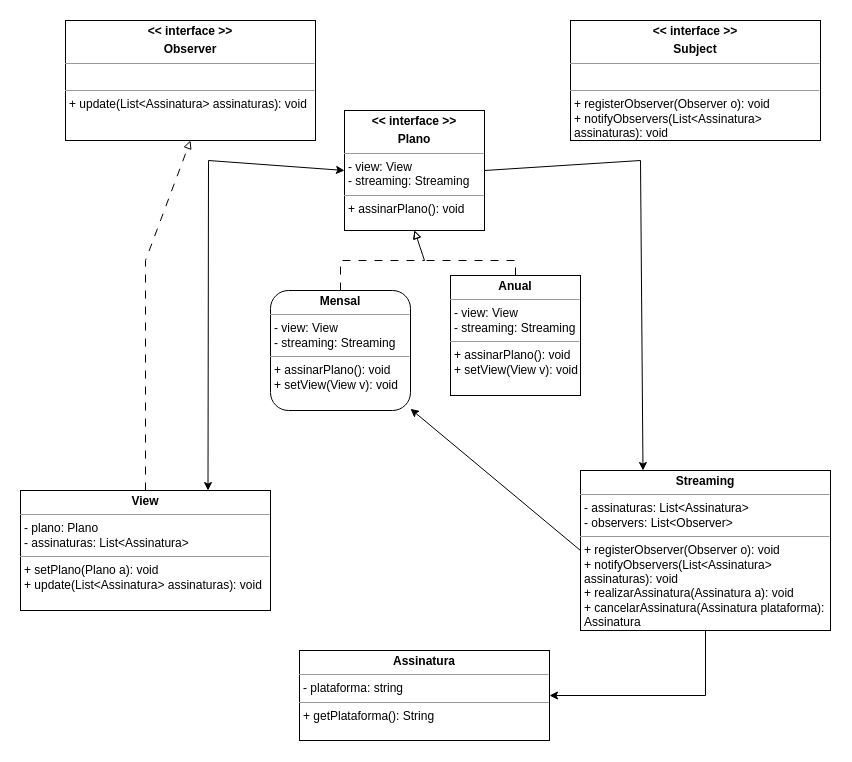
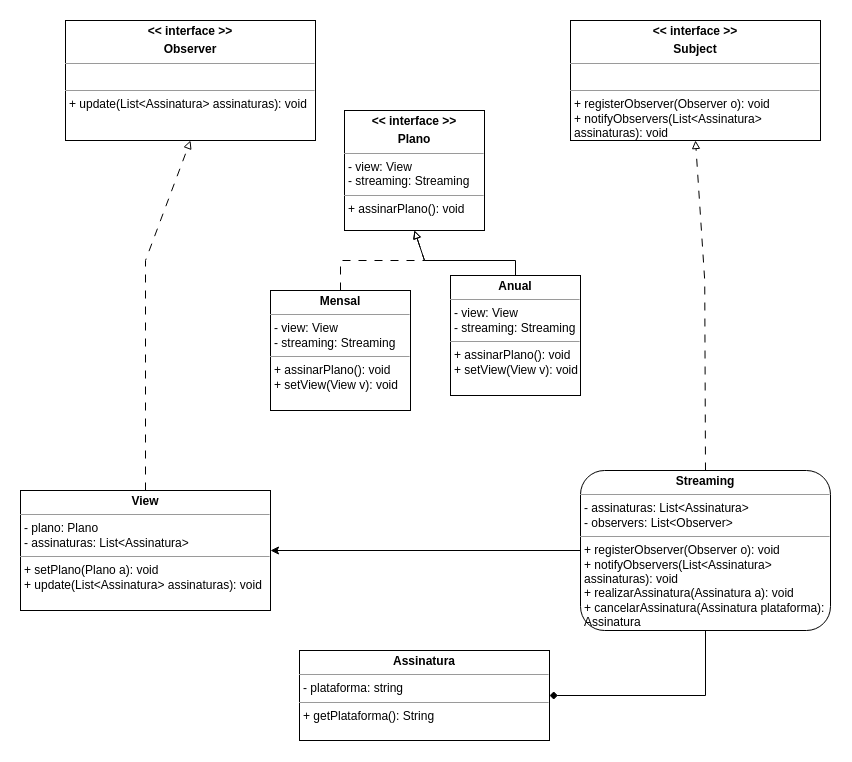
(641, 234) -> none
(208, 258) -> none
(475, 261) -> (475, 261)
none -> (705, 310)
(341, 351) -> (341, 351)
(498, 482) -> (429, 551)
(706, 551) -> (706, 551)
(558, 696) -> (558, 696)
